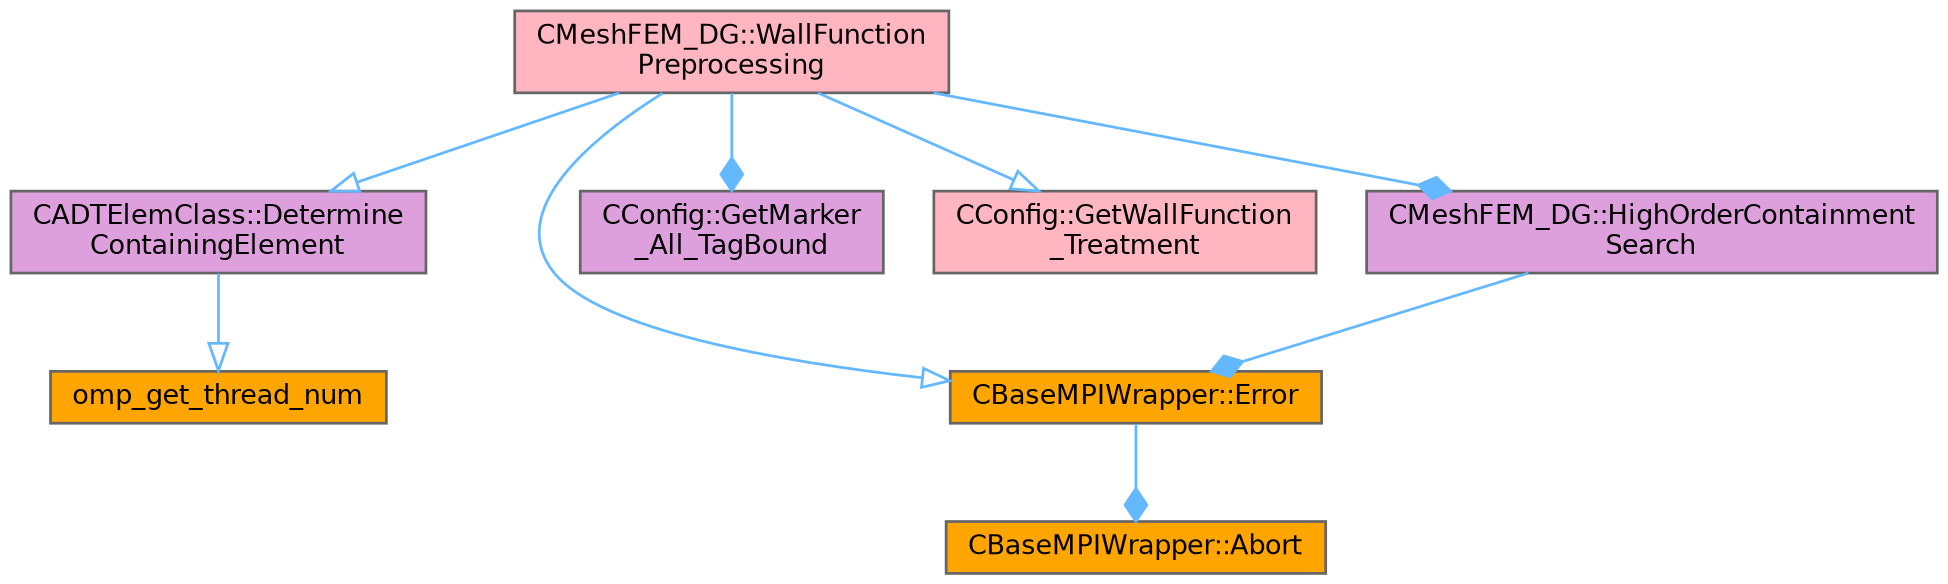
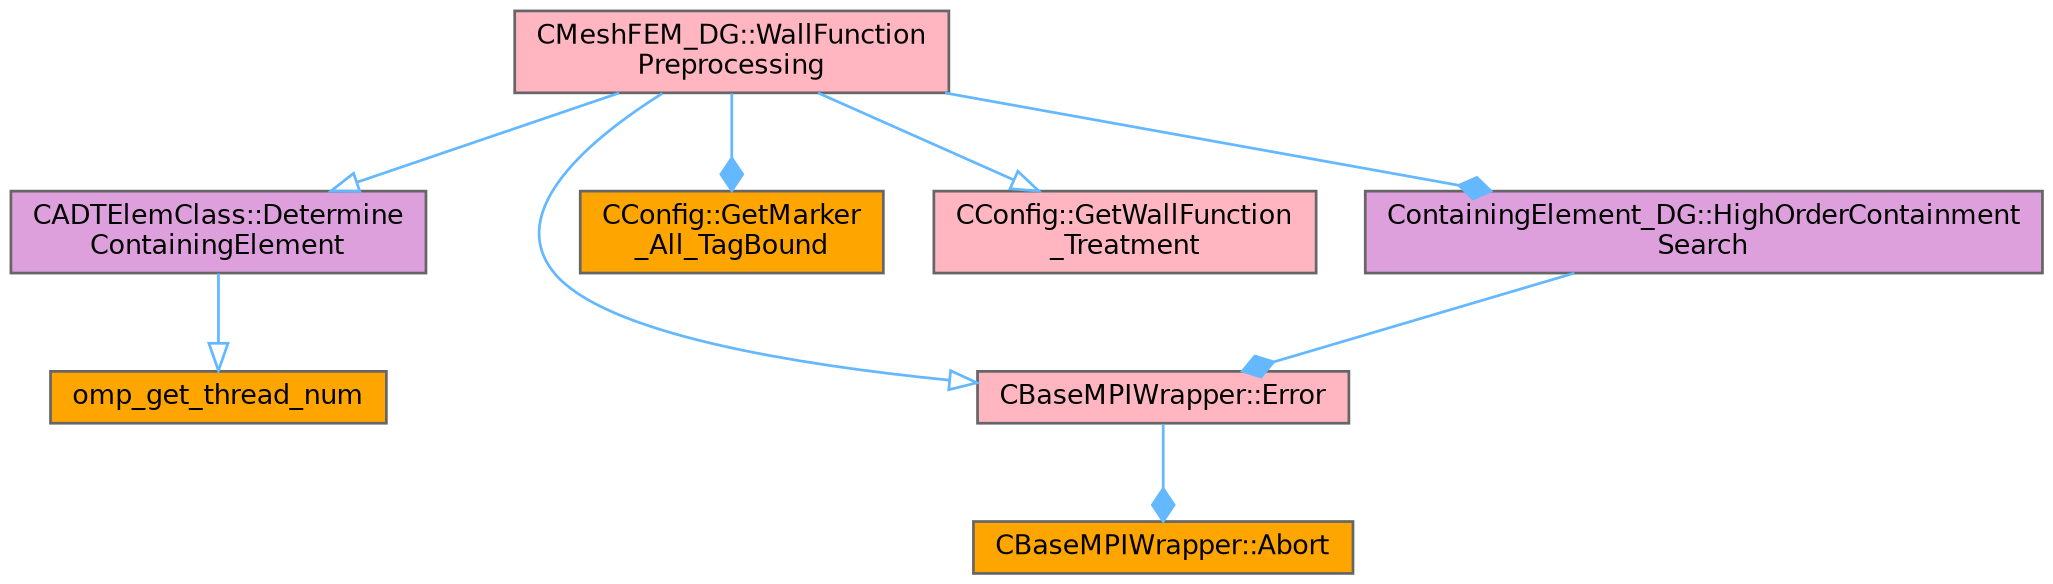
(732, 232) -> (732, 232)
(1652, 232) -> (1704, 232)
(1136, 397) -> (1163, 397)
